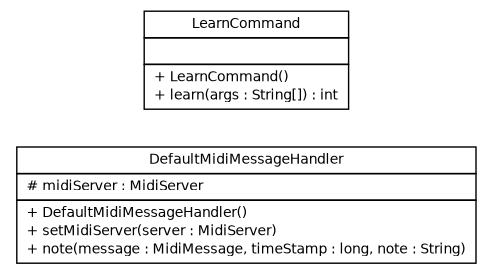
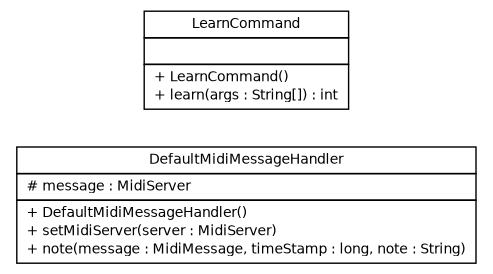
(115, 186) -> (109, 186)
